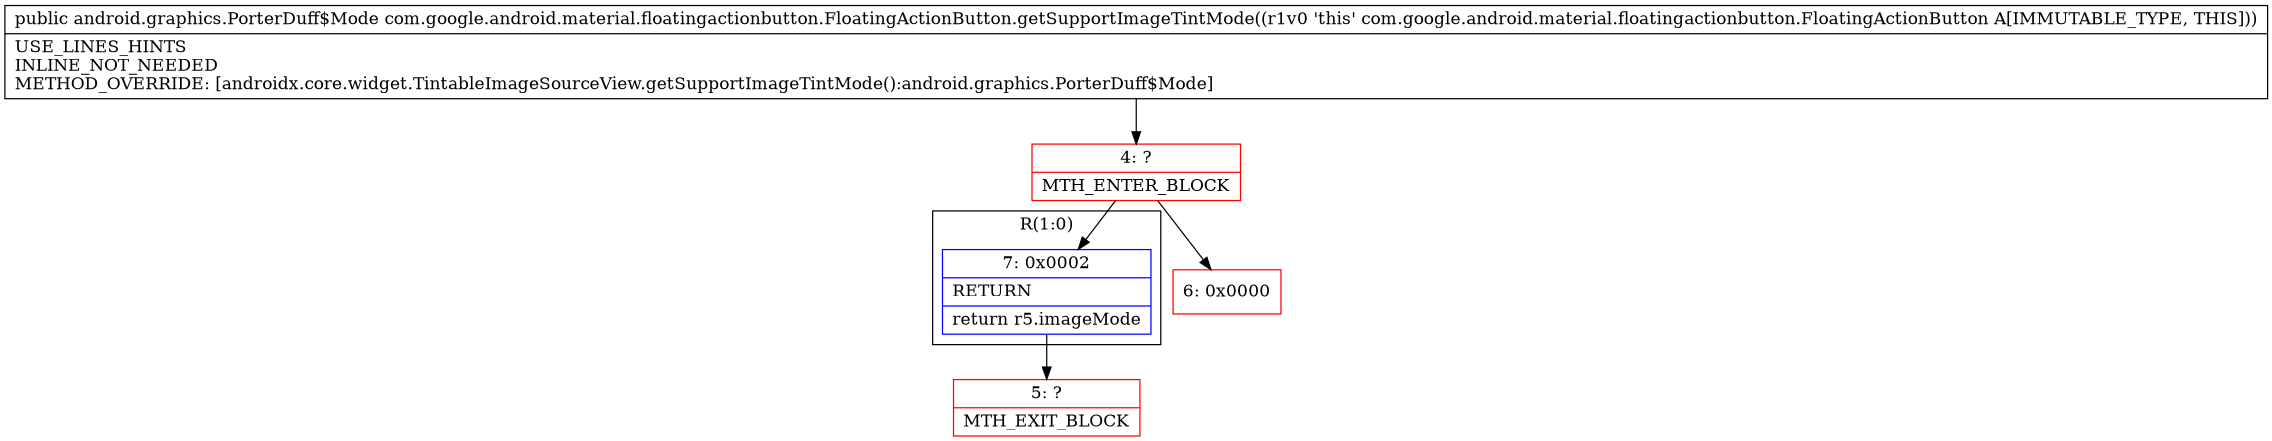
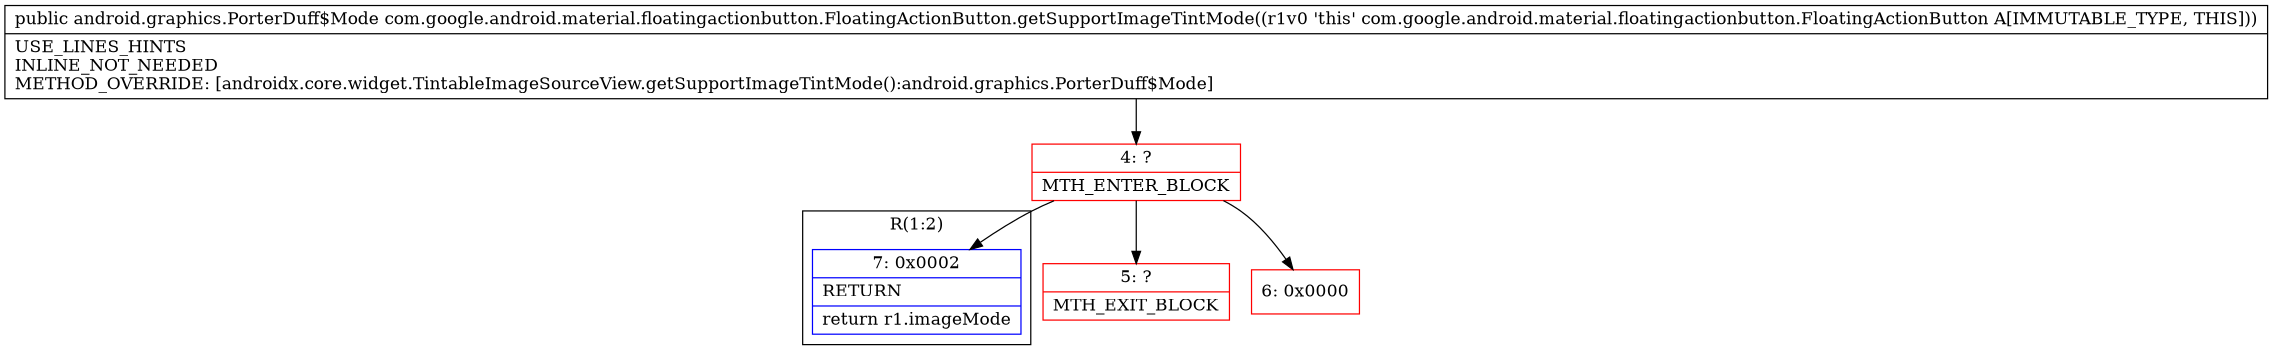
(1047, 225) -> (917, 225)
(1047, 319) -> (917, 319)
(1047, 352) -> (1136, 226)
